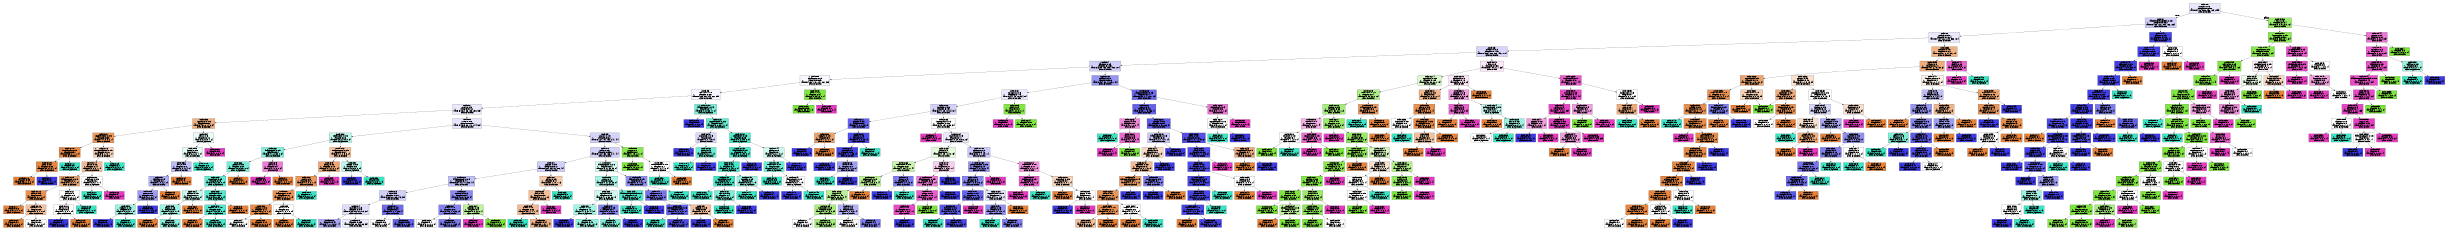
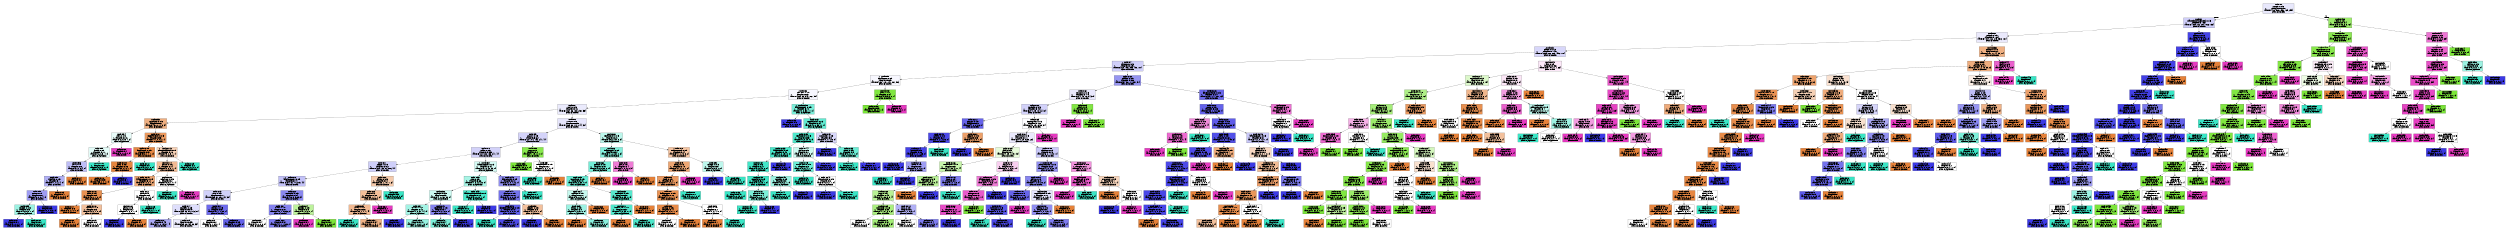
(1763, 112) -> (1811, 112)
(1402, 138) -> none
